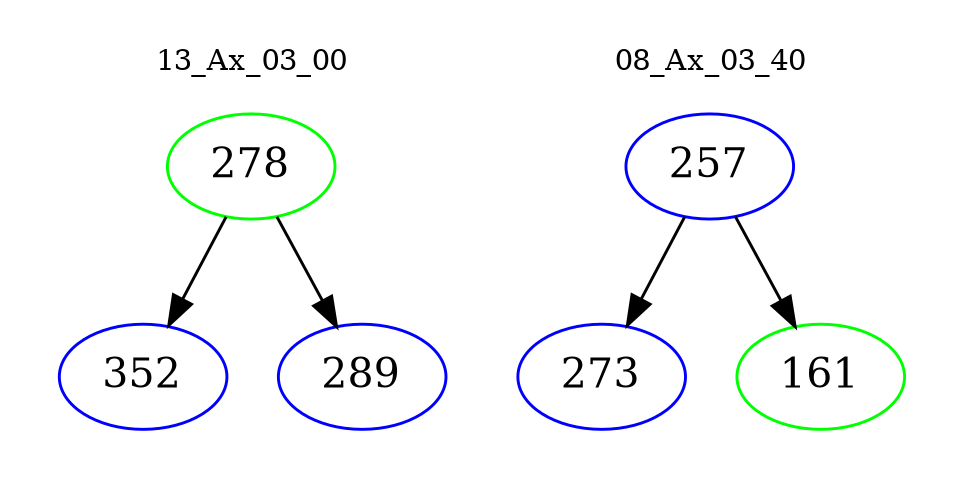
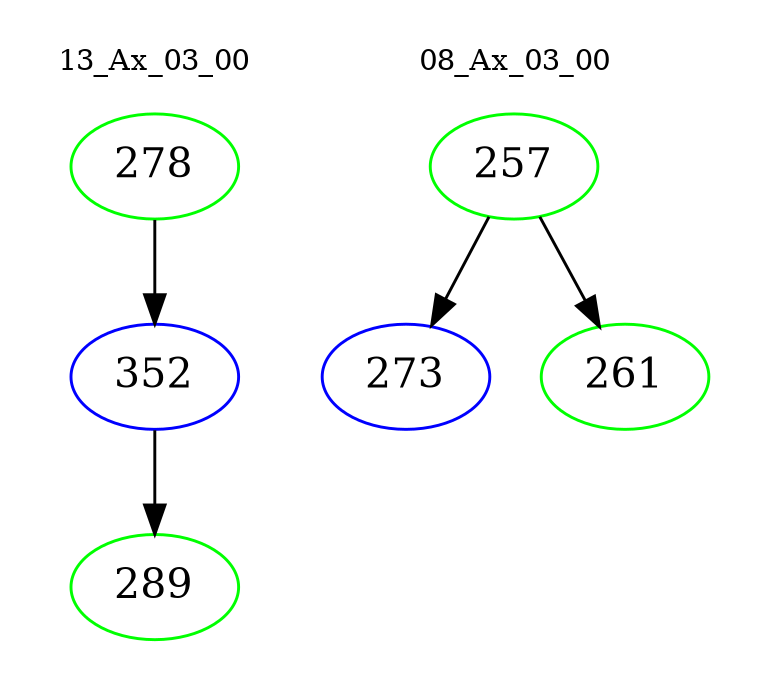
(711, 63) -> (516, 63)
(710, 166) -> (514, 166)
(300, 259) -> (155, 468)
(362, 377) -> (155, 587)
(821, 377) -> (625, 377)
